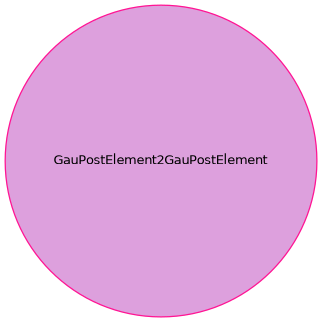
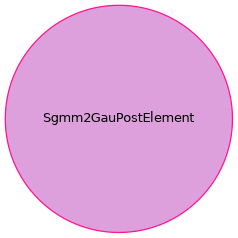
(161, 161) -> (119, 119)
